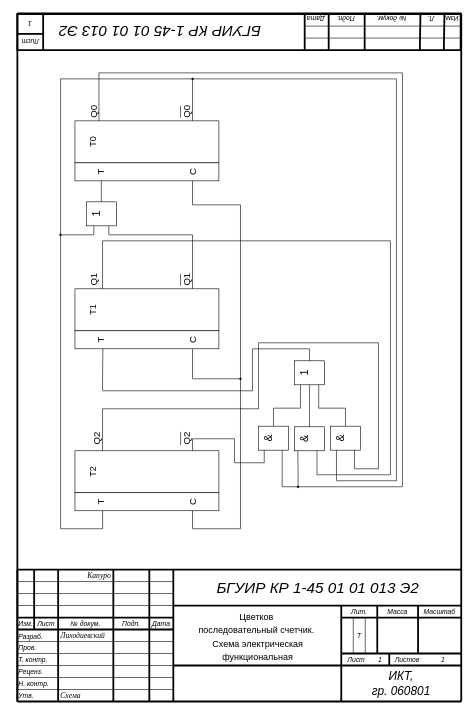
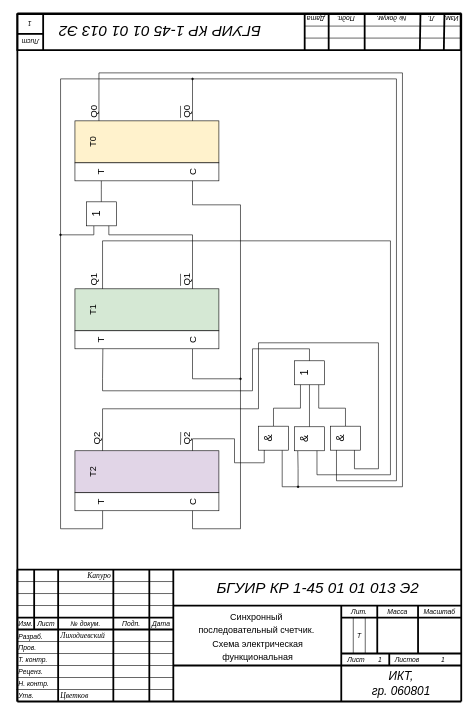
(147, 142) -> (147, 142)
(147, 310) -> (147, 310)
(147, 472) -> (147, 472)
(258, 637) -> (258, 637)
(70, 696) -> (74, 696)
